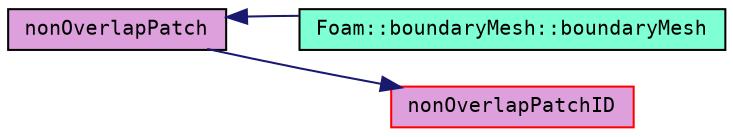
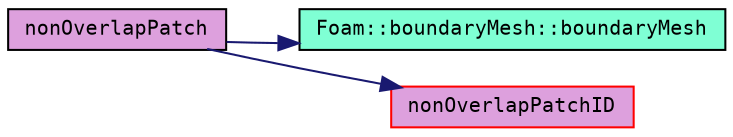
(273, 16) -> (252, 43)
